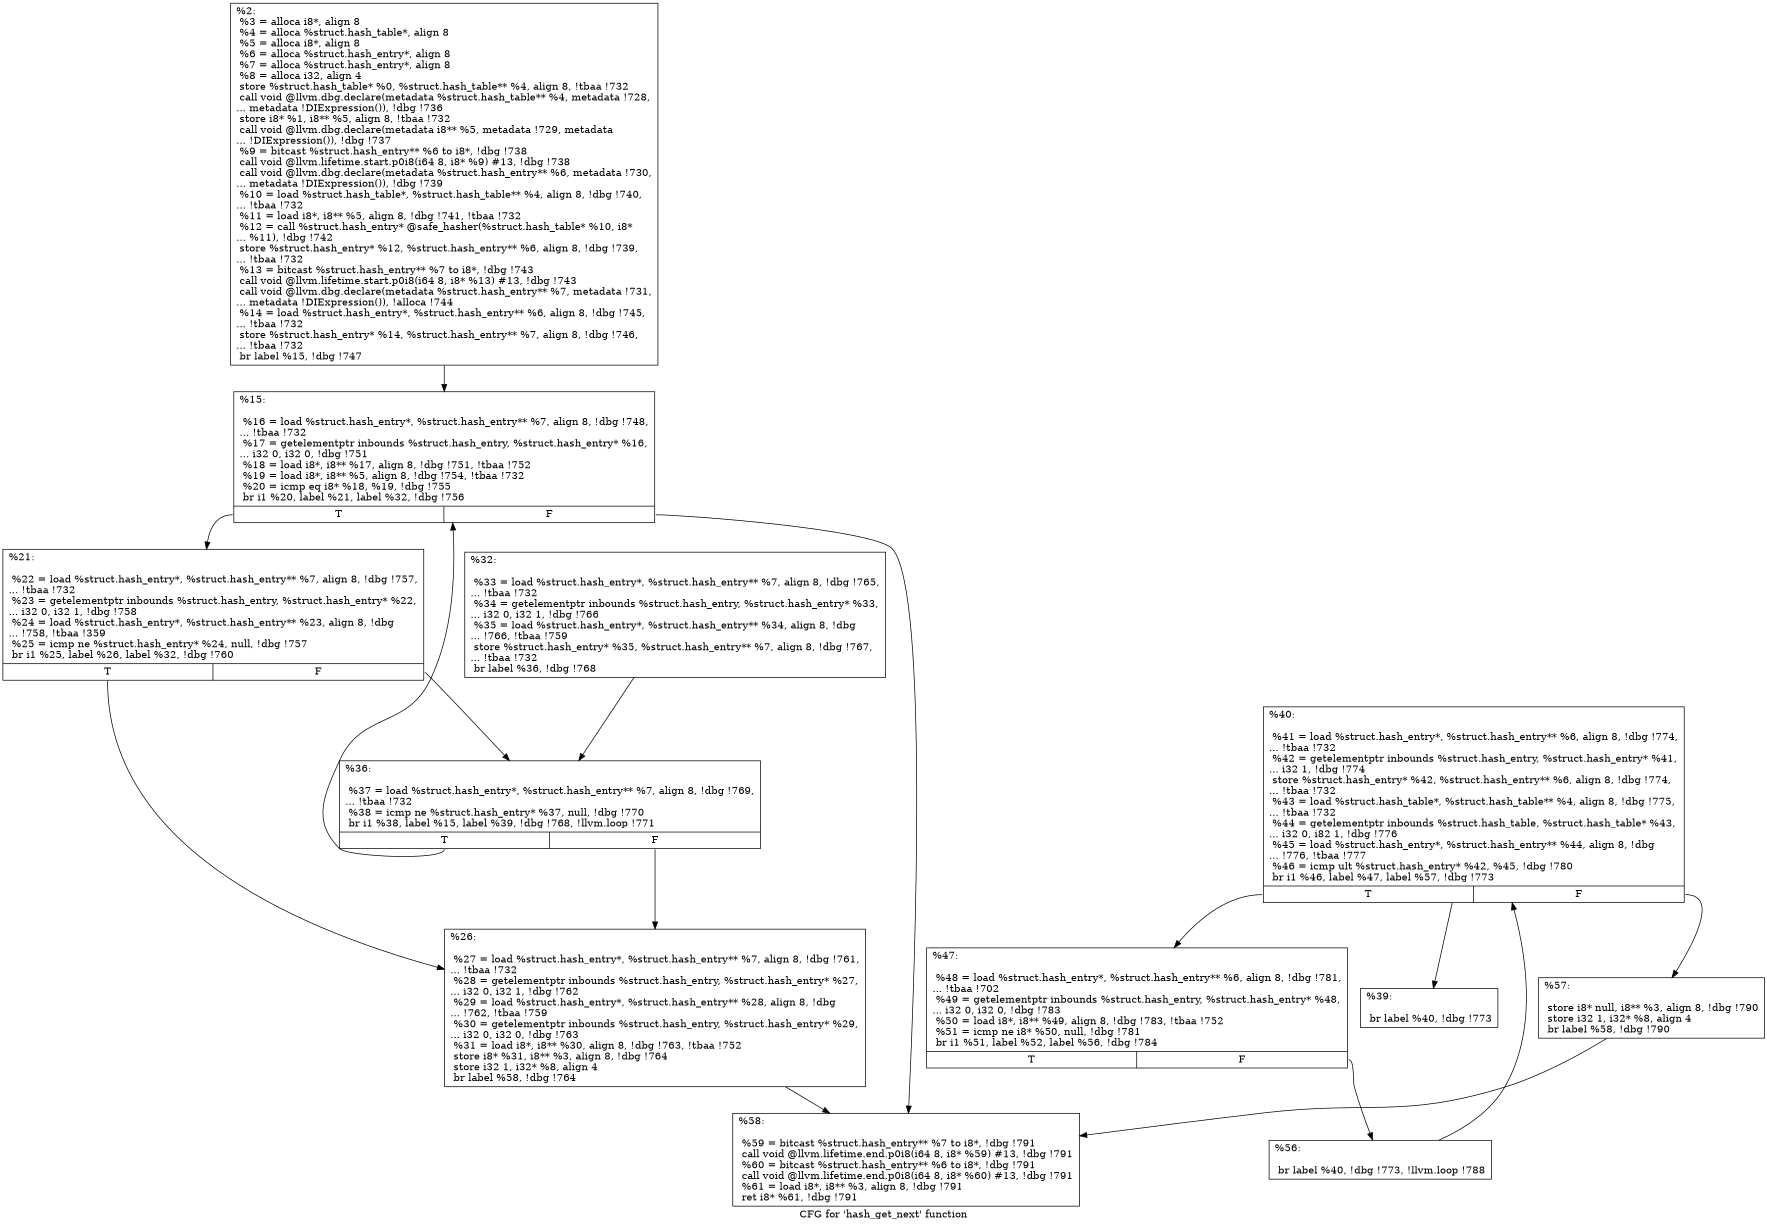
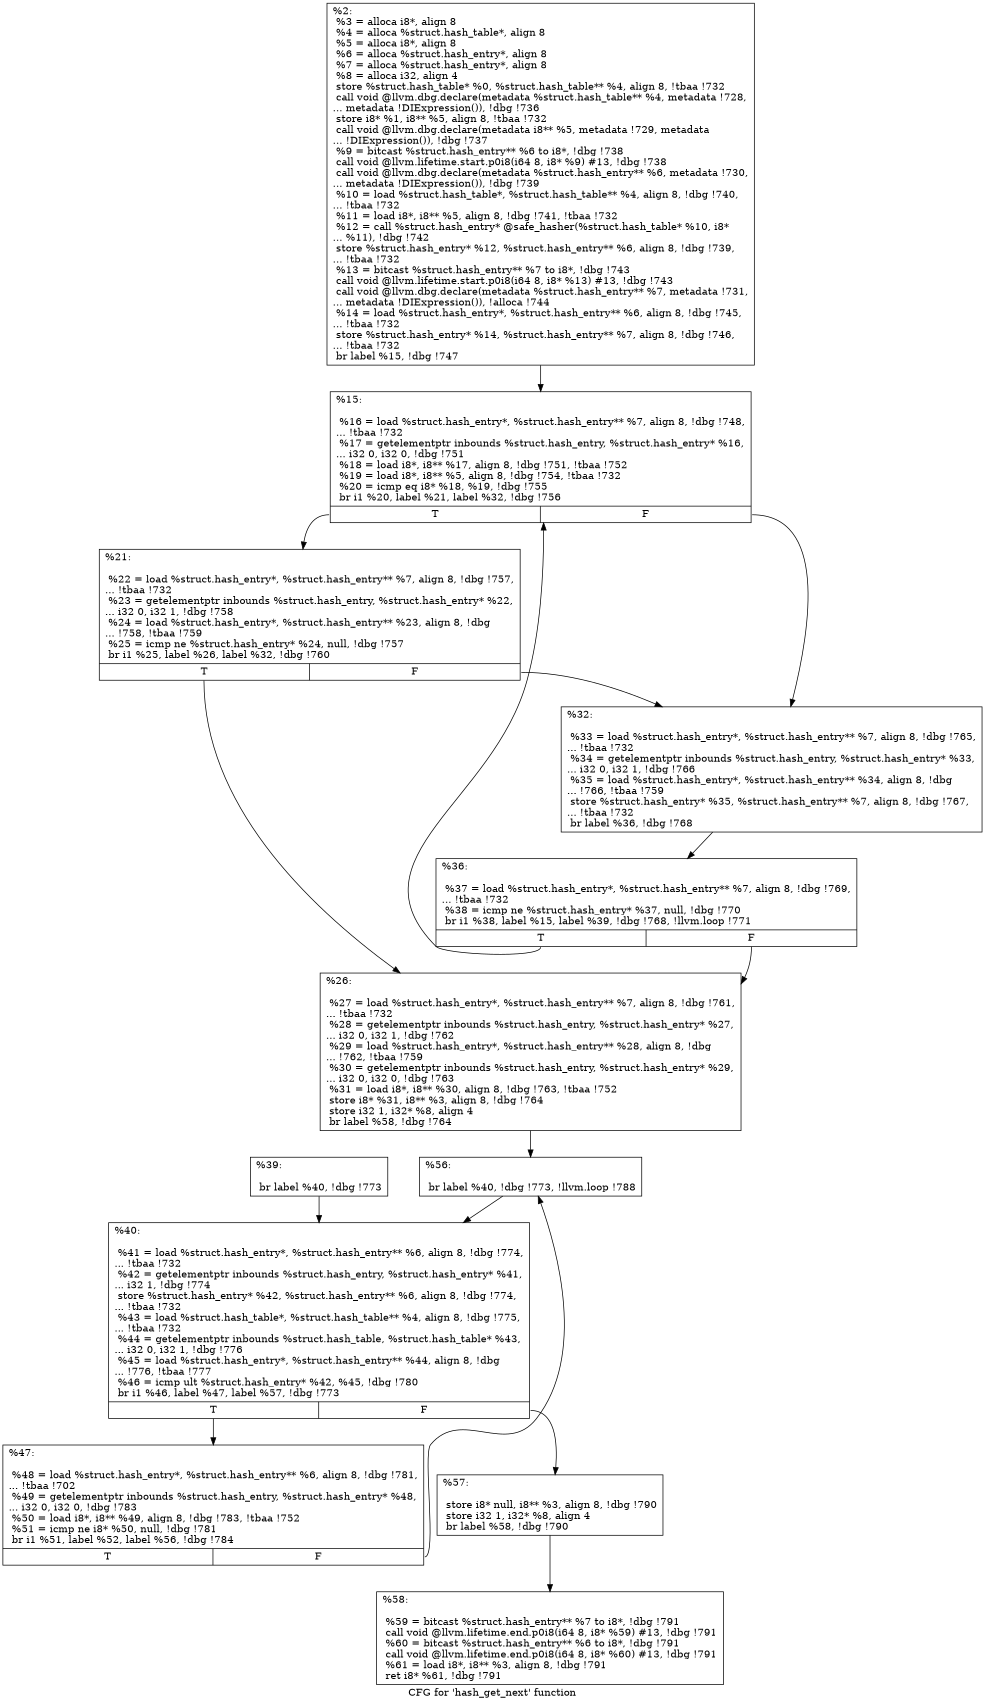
(58, 633) -> (154, 633)
(915, 706) -> (808, 593)
(465, 713) -> (590, 682)
(1333, 834) -> (179, 1350)
(1444, 942) -> (319, 1206)
(805, 1098) -> (531, 1140)
